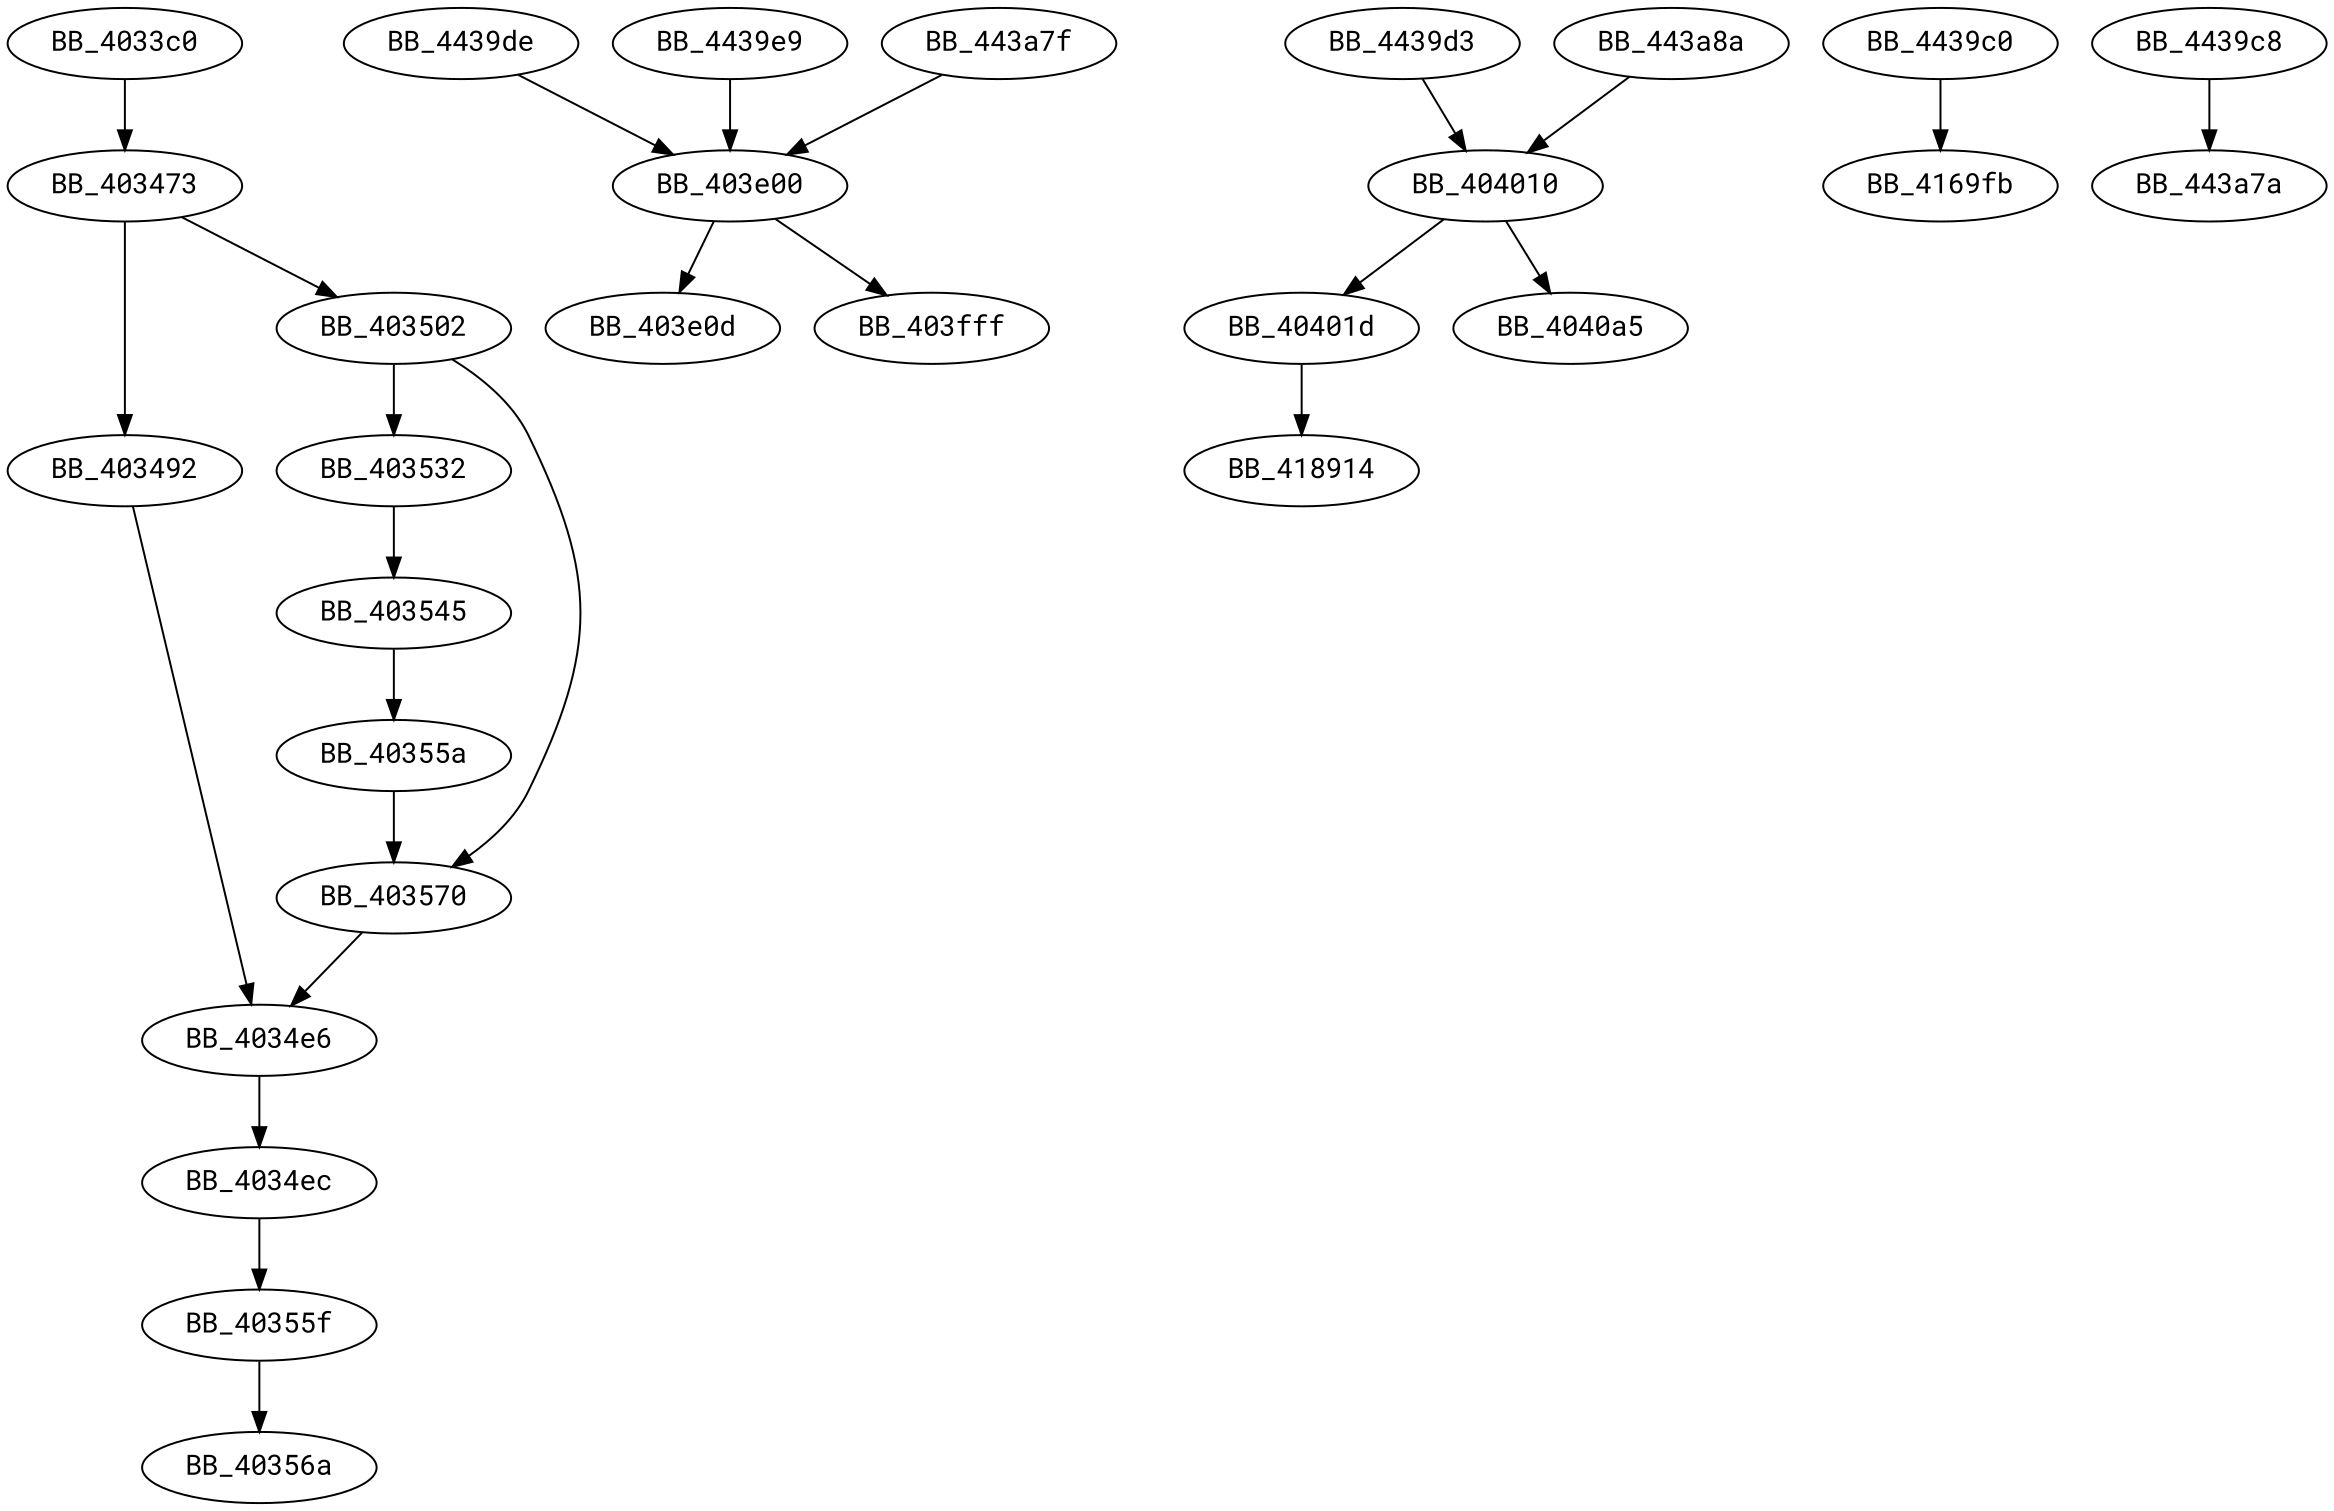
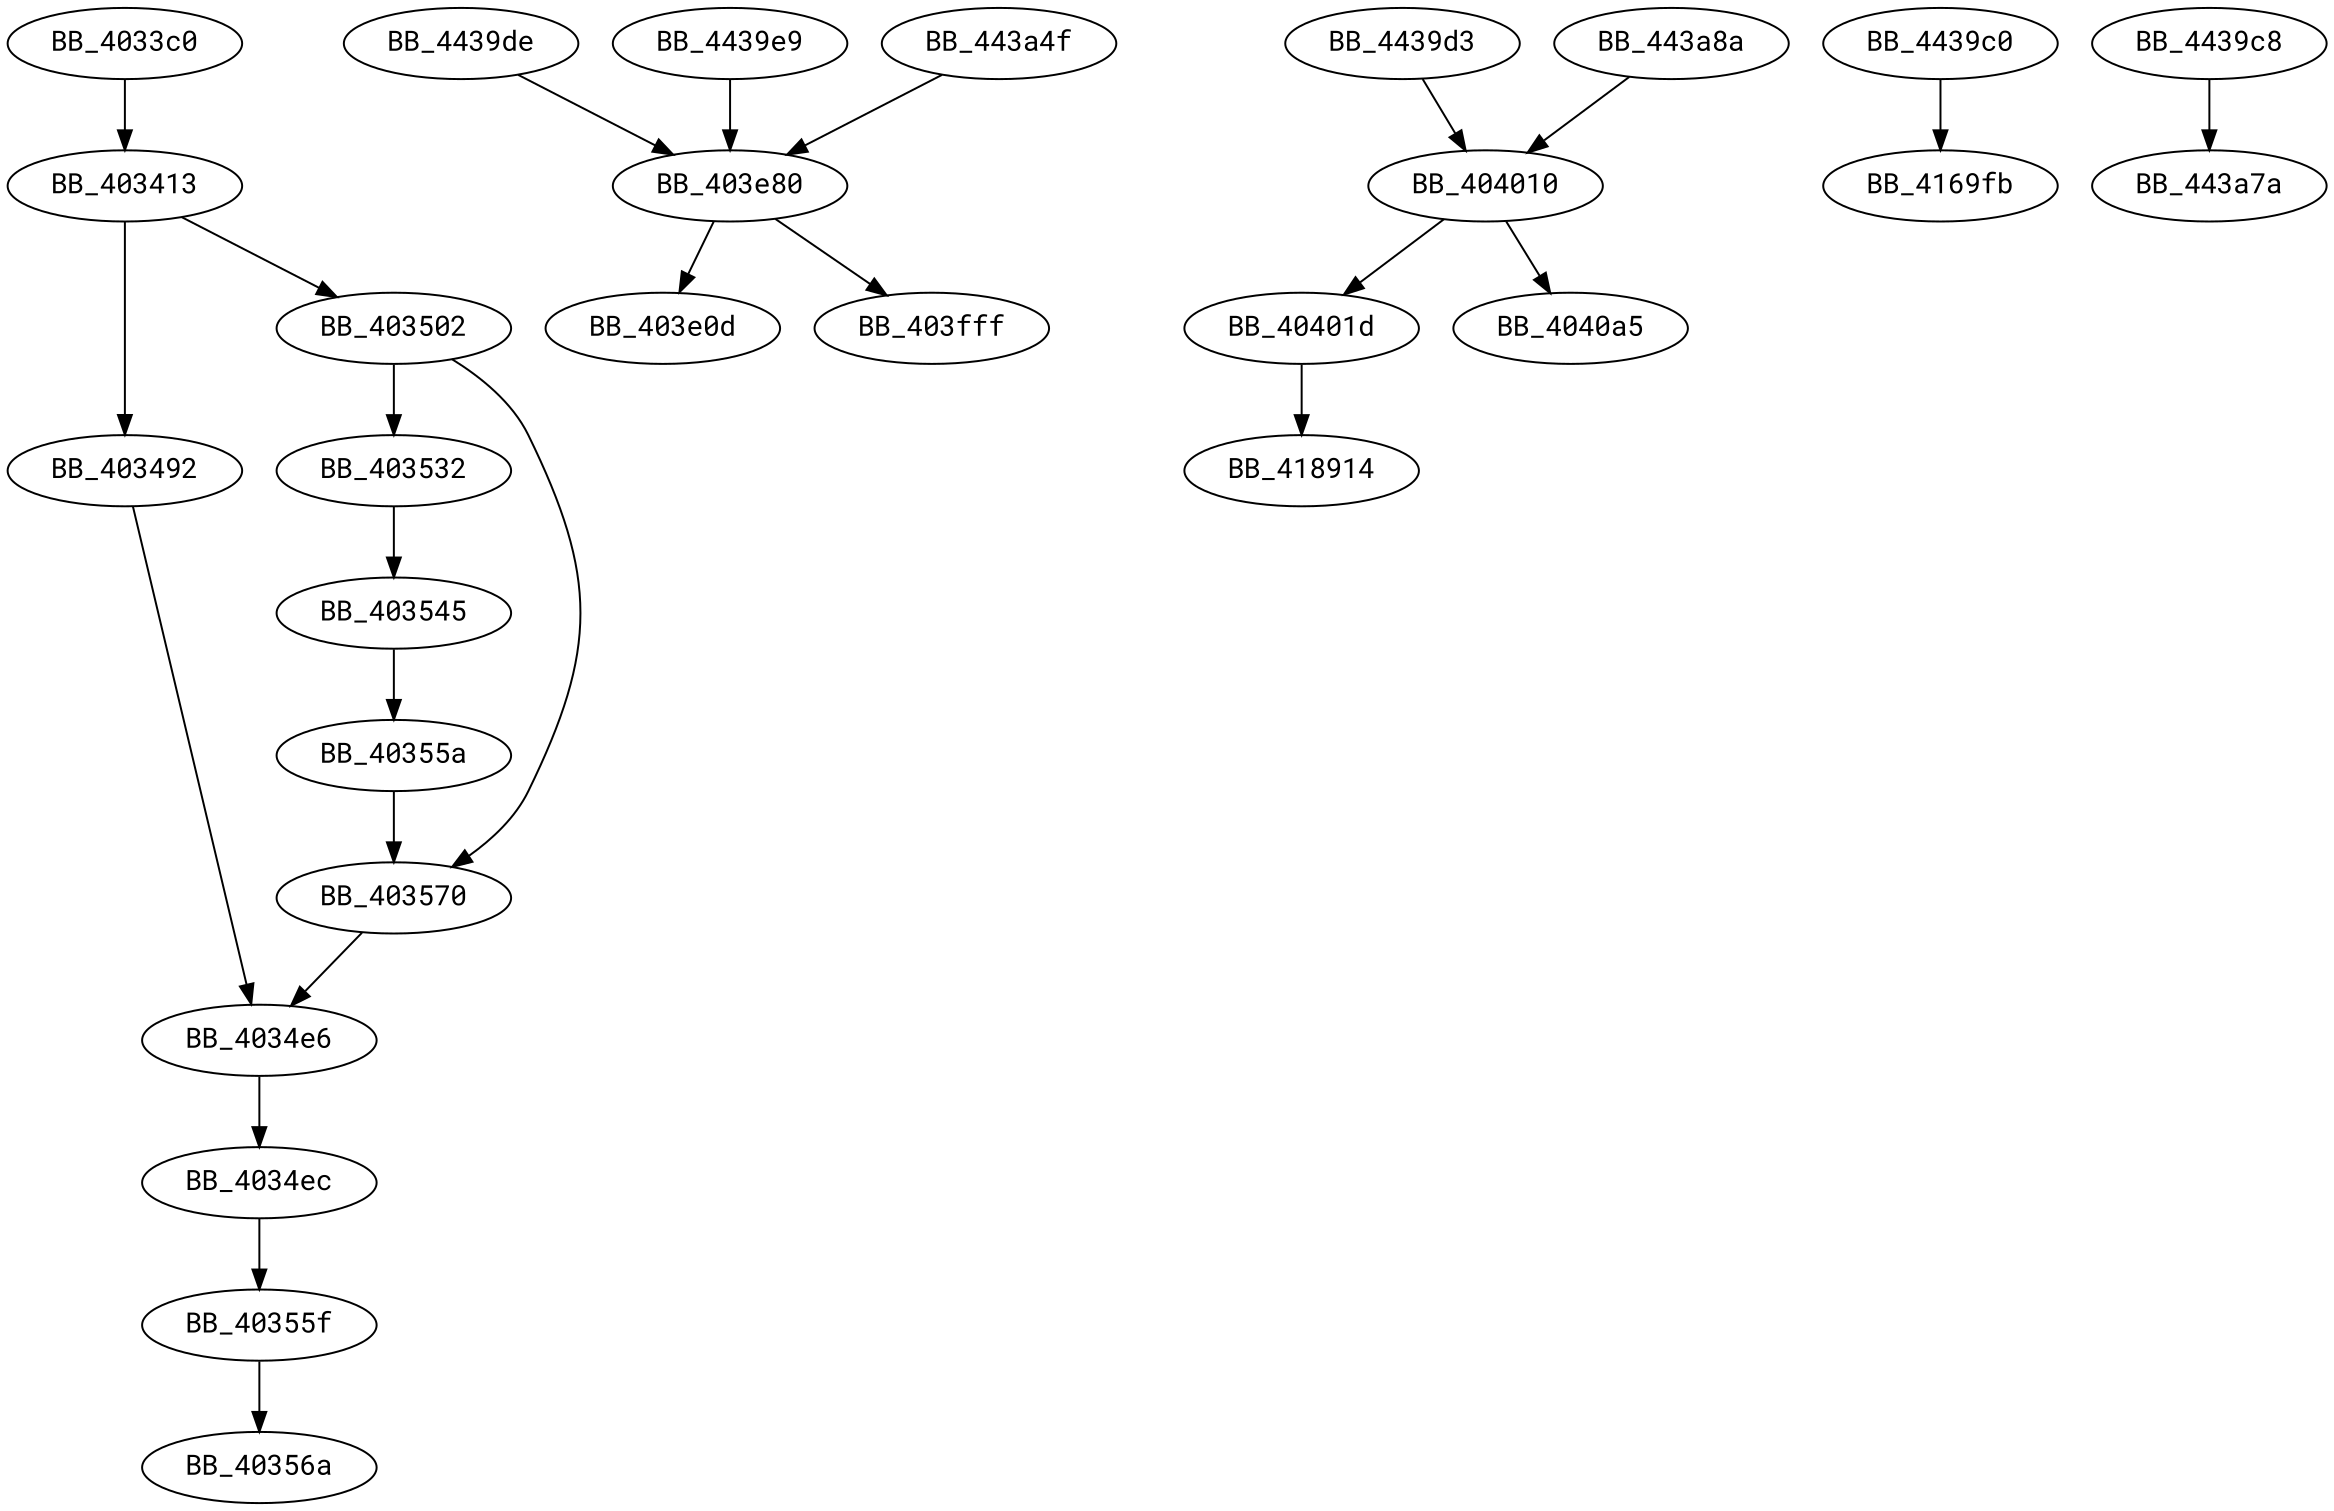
(999, 44) -> (999, 44)
(125, 186) -> (125, 186)
(730, 186) -> (730, 186)
